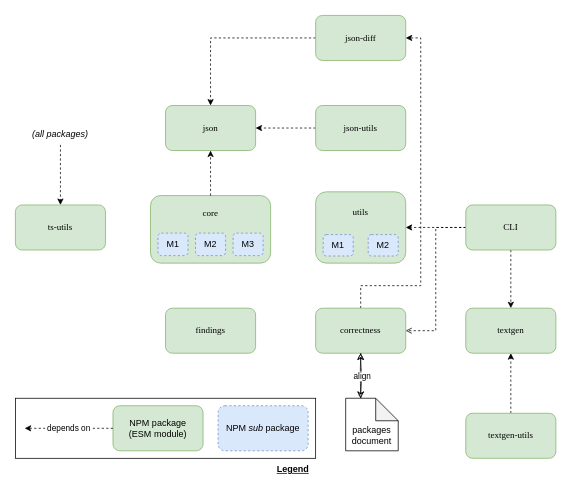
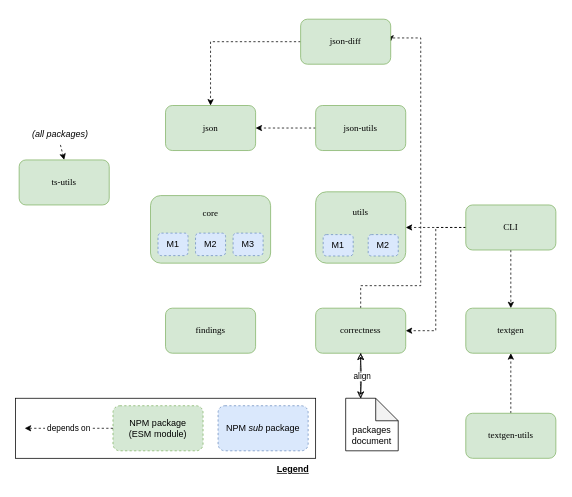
(360, 38) -> (345, 42)
(210, 175) -> none
(60, 227) -> (64, 182)
(410, 330) -> (412, 330)
(158, 428) -> (158, 428)
